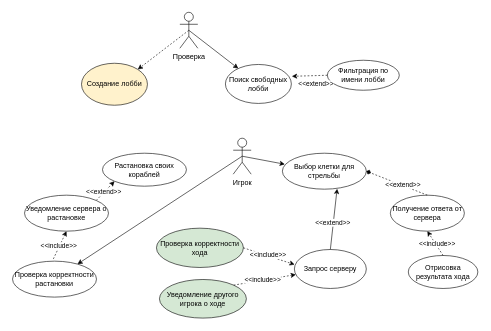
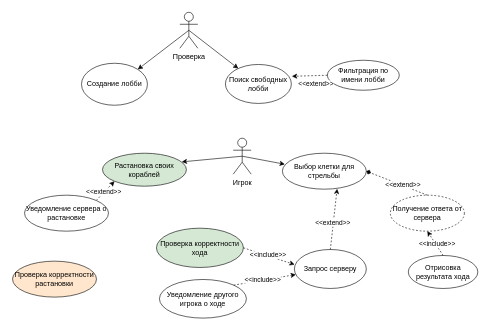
(164, 49) -> (164, 49)
(114, 84) -> (114, 84)
(144, 170) -> (144, 170)
(161, 209) -> (214, 159)
(427, 213) -> (427, 213)
(334, 220) -> (334, 220)
(59, 247) -> none
(54, 279) -> (54, 279)
(203, 299) -> (203, 299)
